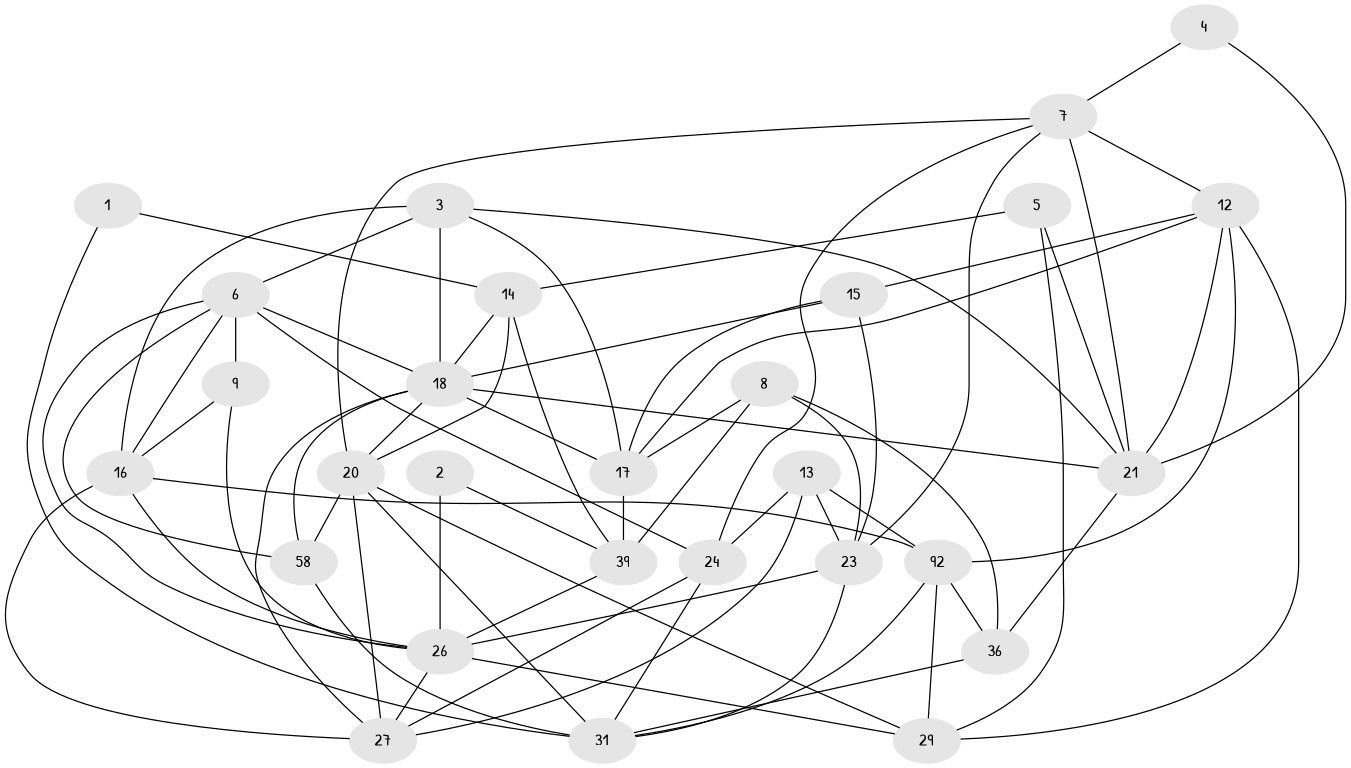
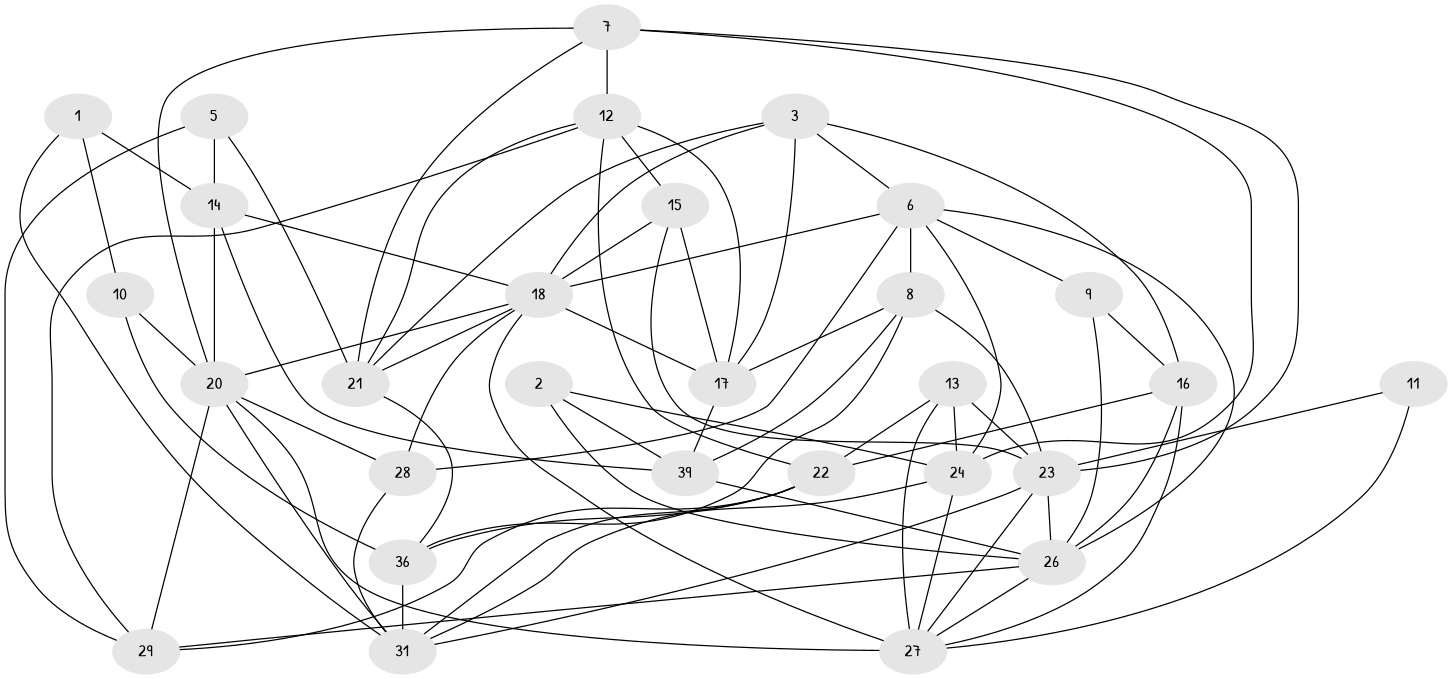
(1204, 27) -> none
none -> (120, 295)
(177, 384) -> (911, 250)
none -> (1414, 384)
none -> (749, 428)
(304, 562) -> (403, 473)
(938, 562) -> (821, 473)
none -> (967, 580)
